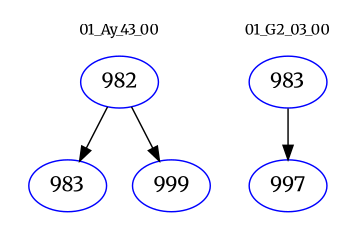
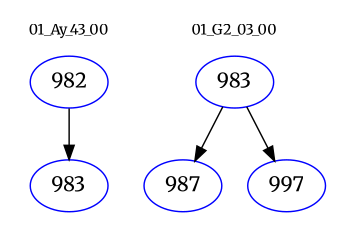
(171, 186) -> none
none -> (183, 186)
